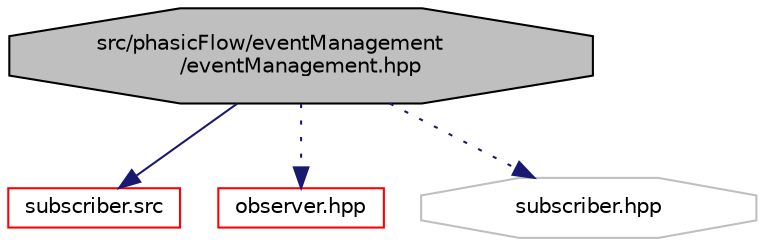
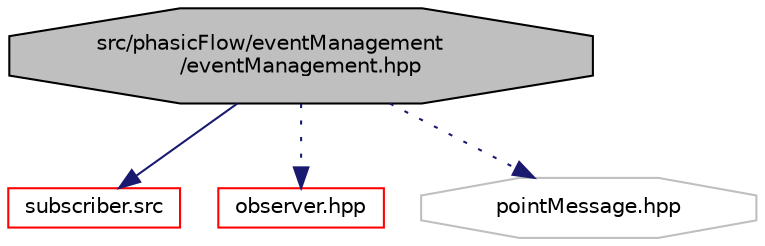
(589, 208) -> (589, 208)
